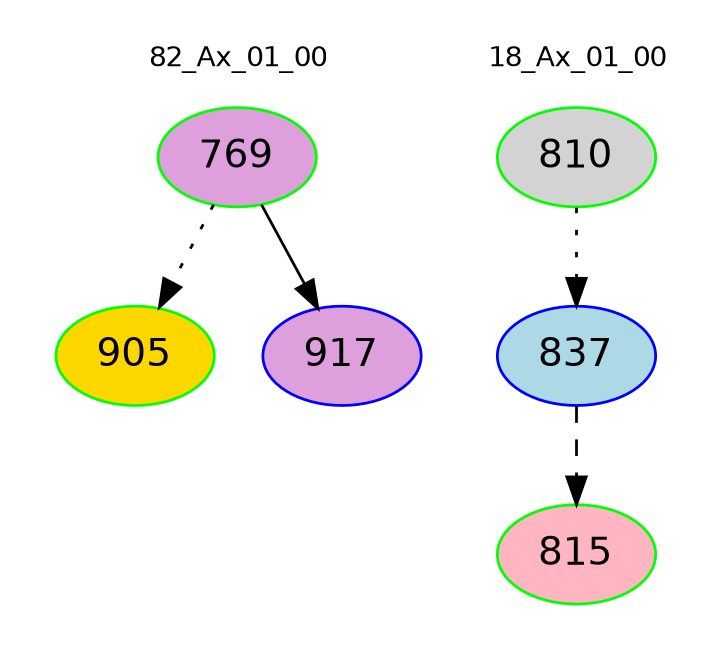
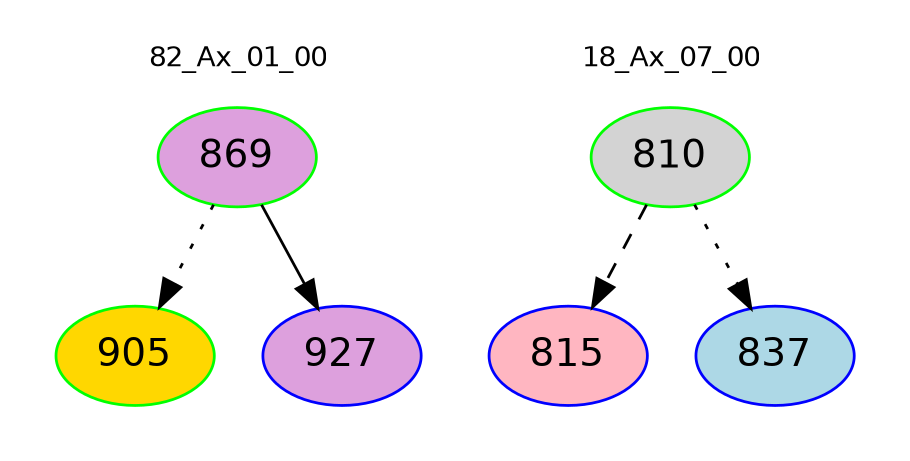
(578, 59) -> (672, 59)
(237, 157) -> (237, 157)
(342, 356) -> (342, 356)
(576, 442) -> (626, 244)
(576, 554) -> (568, 356)
